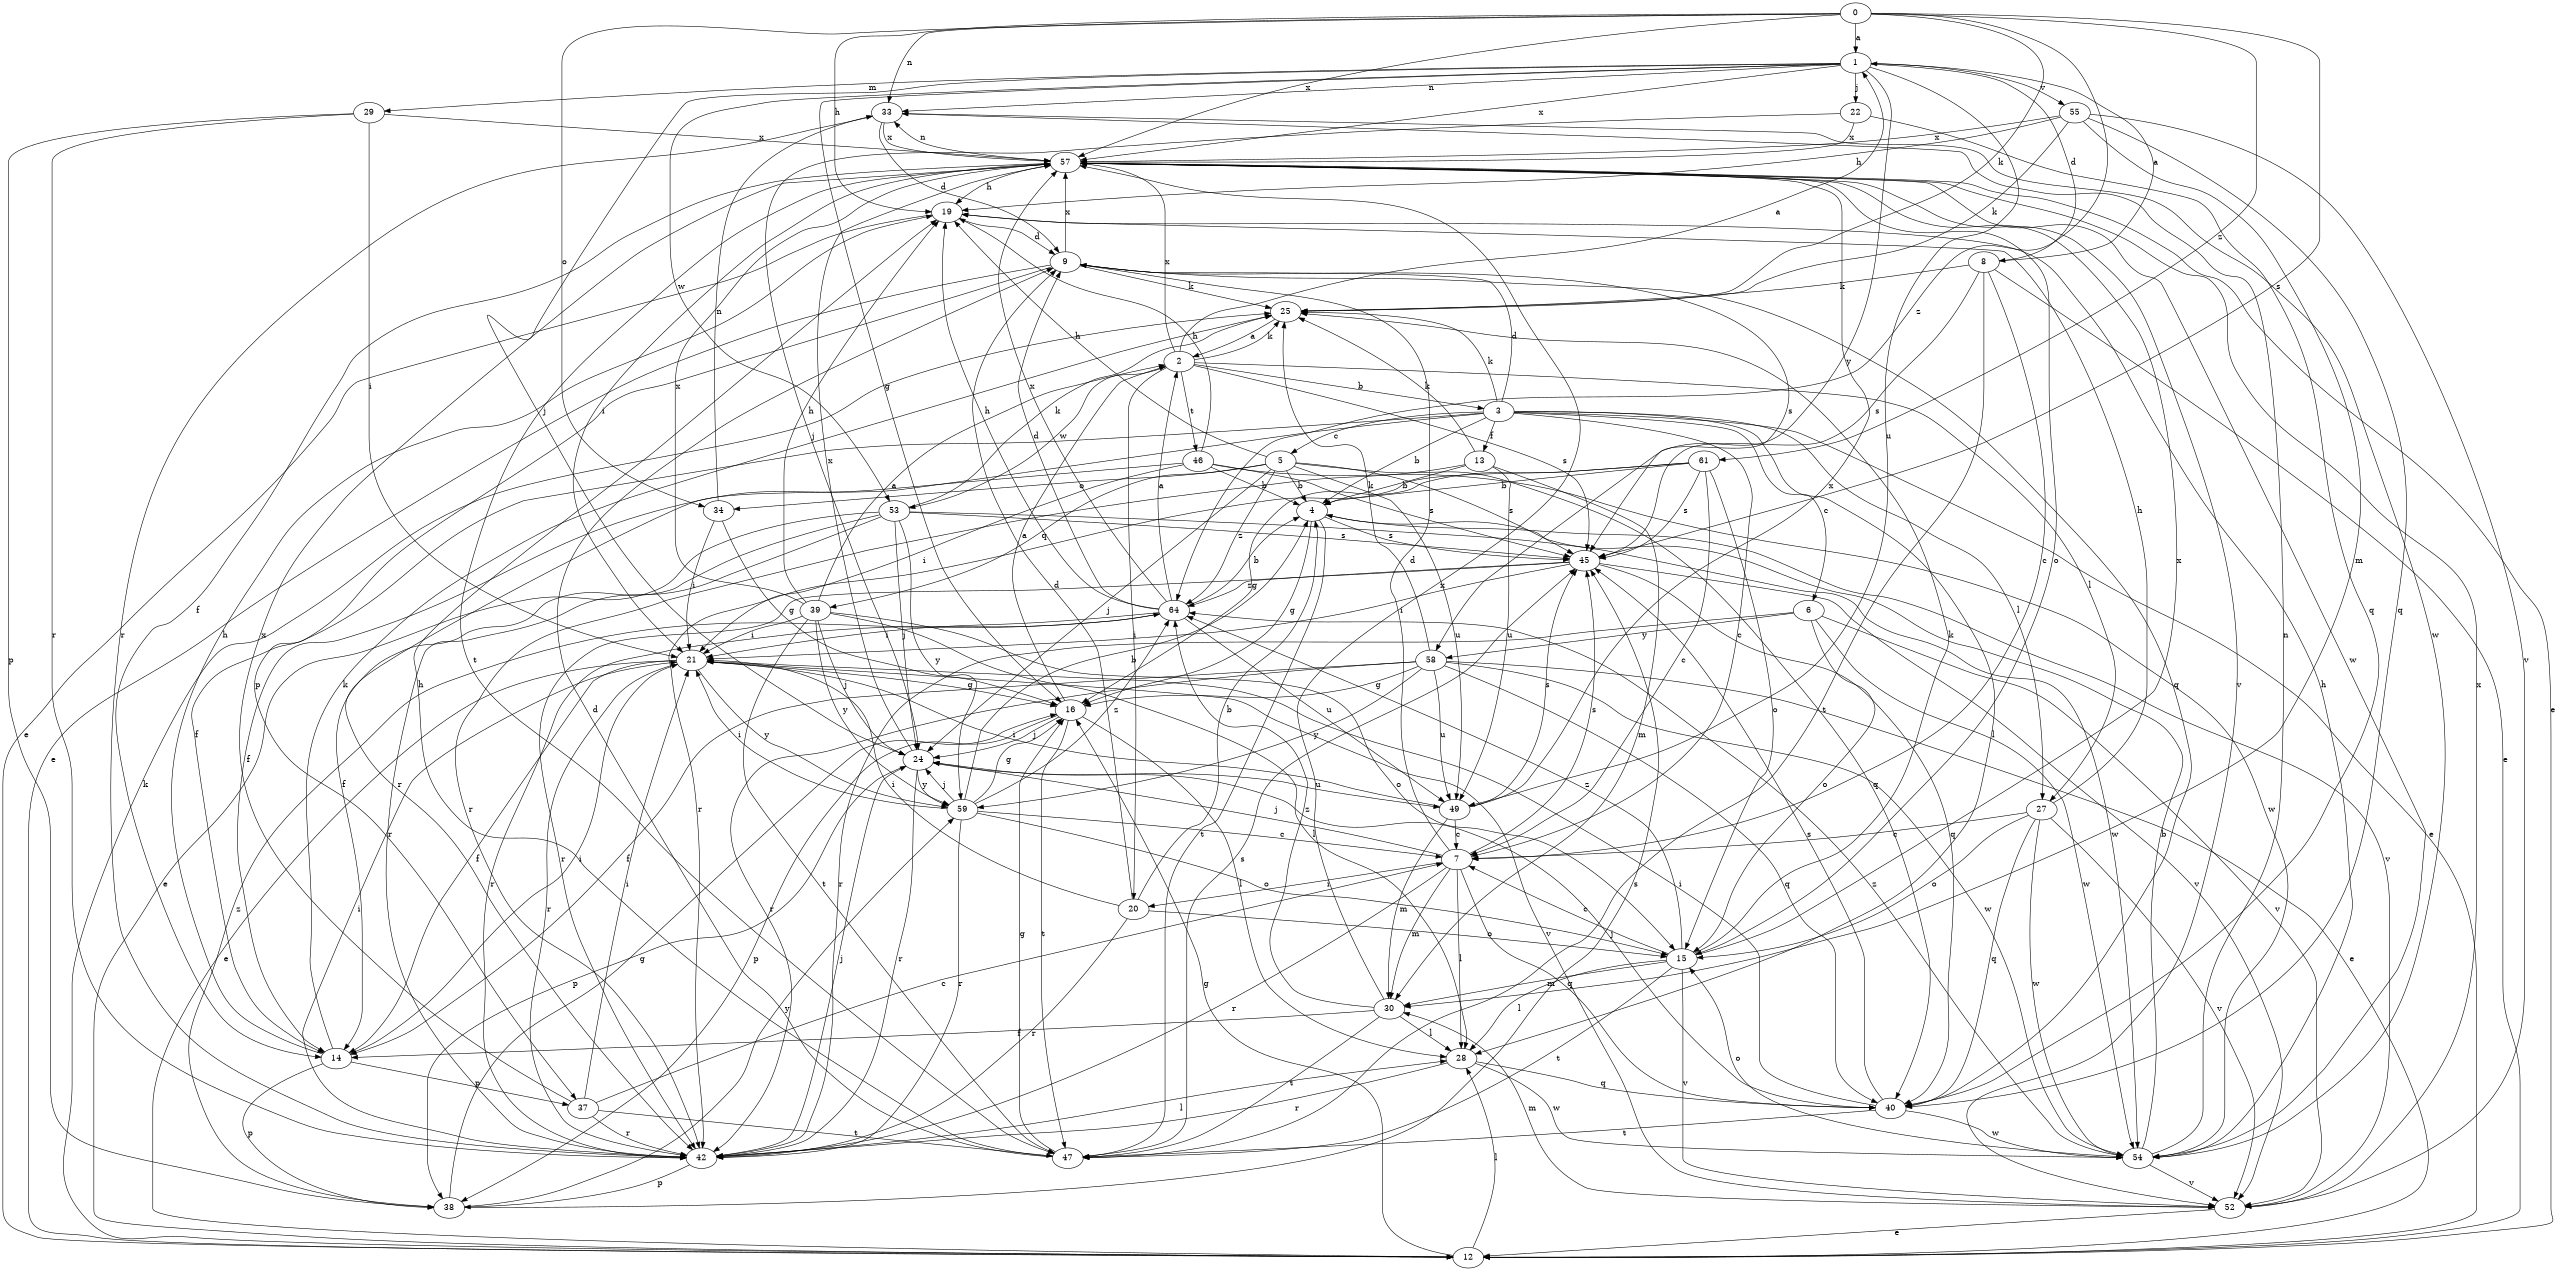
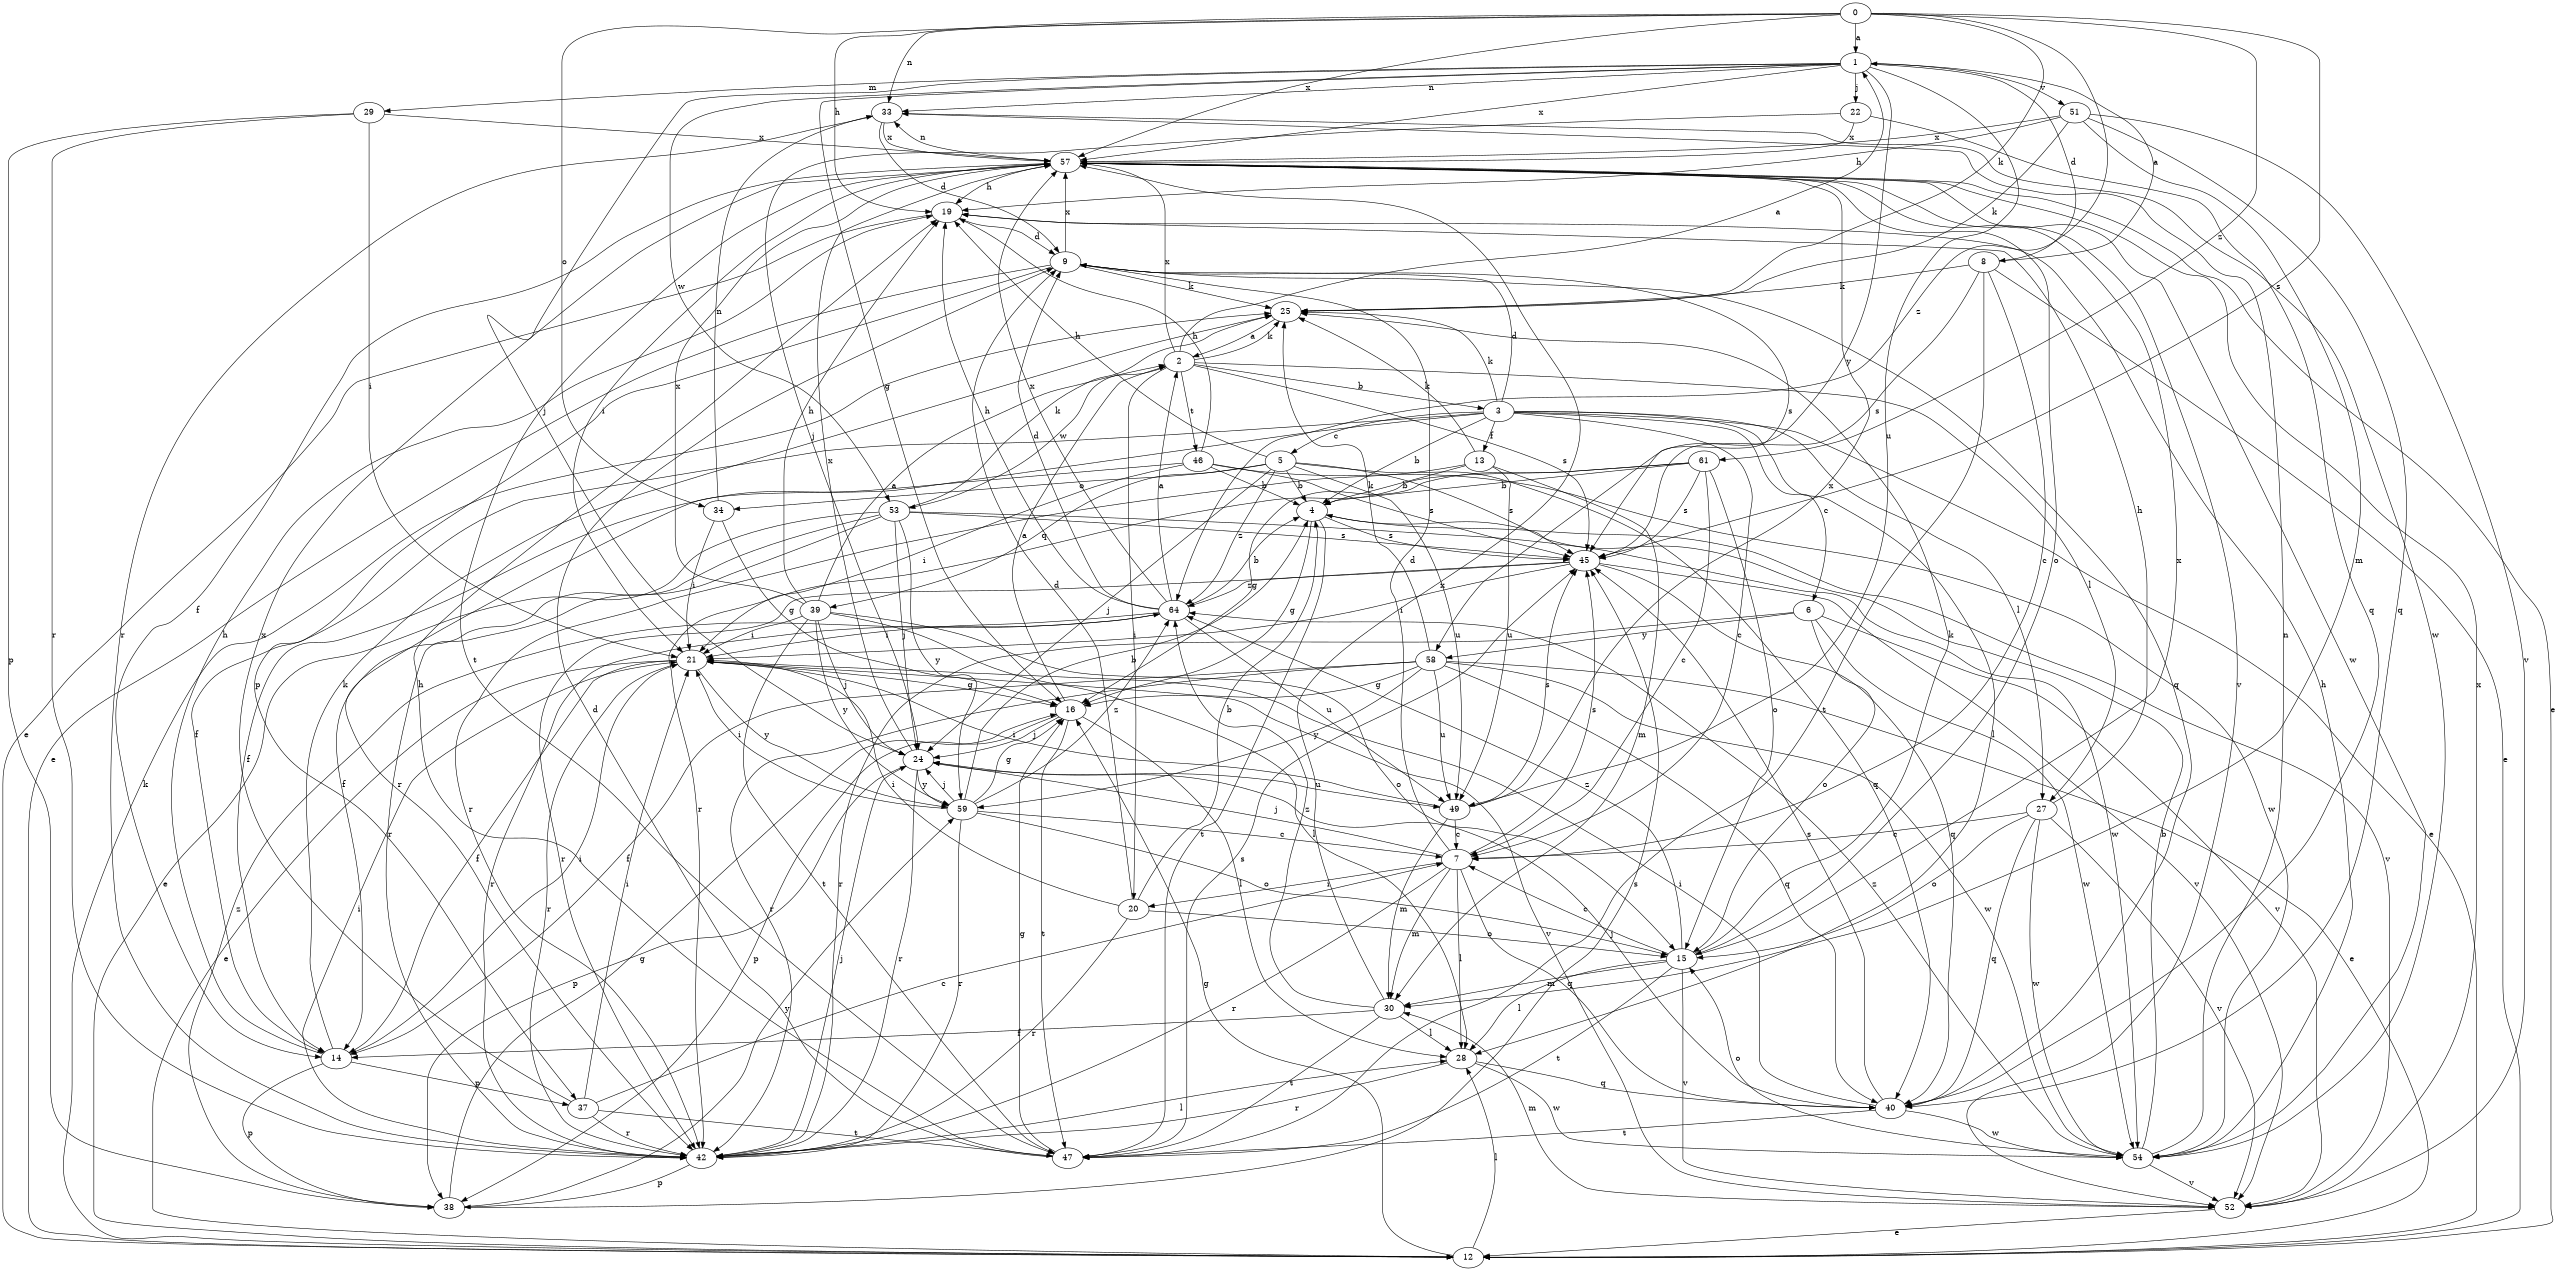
(2075, 113) -> (2075, 113)
